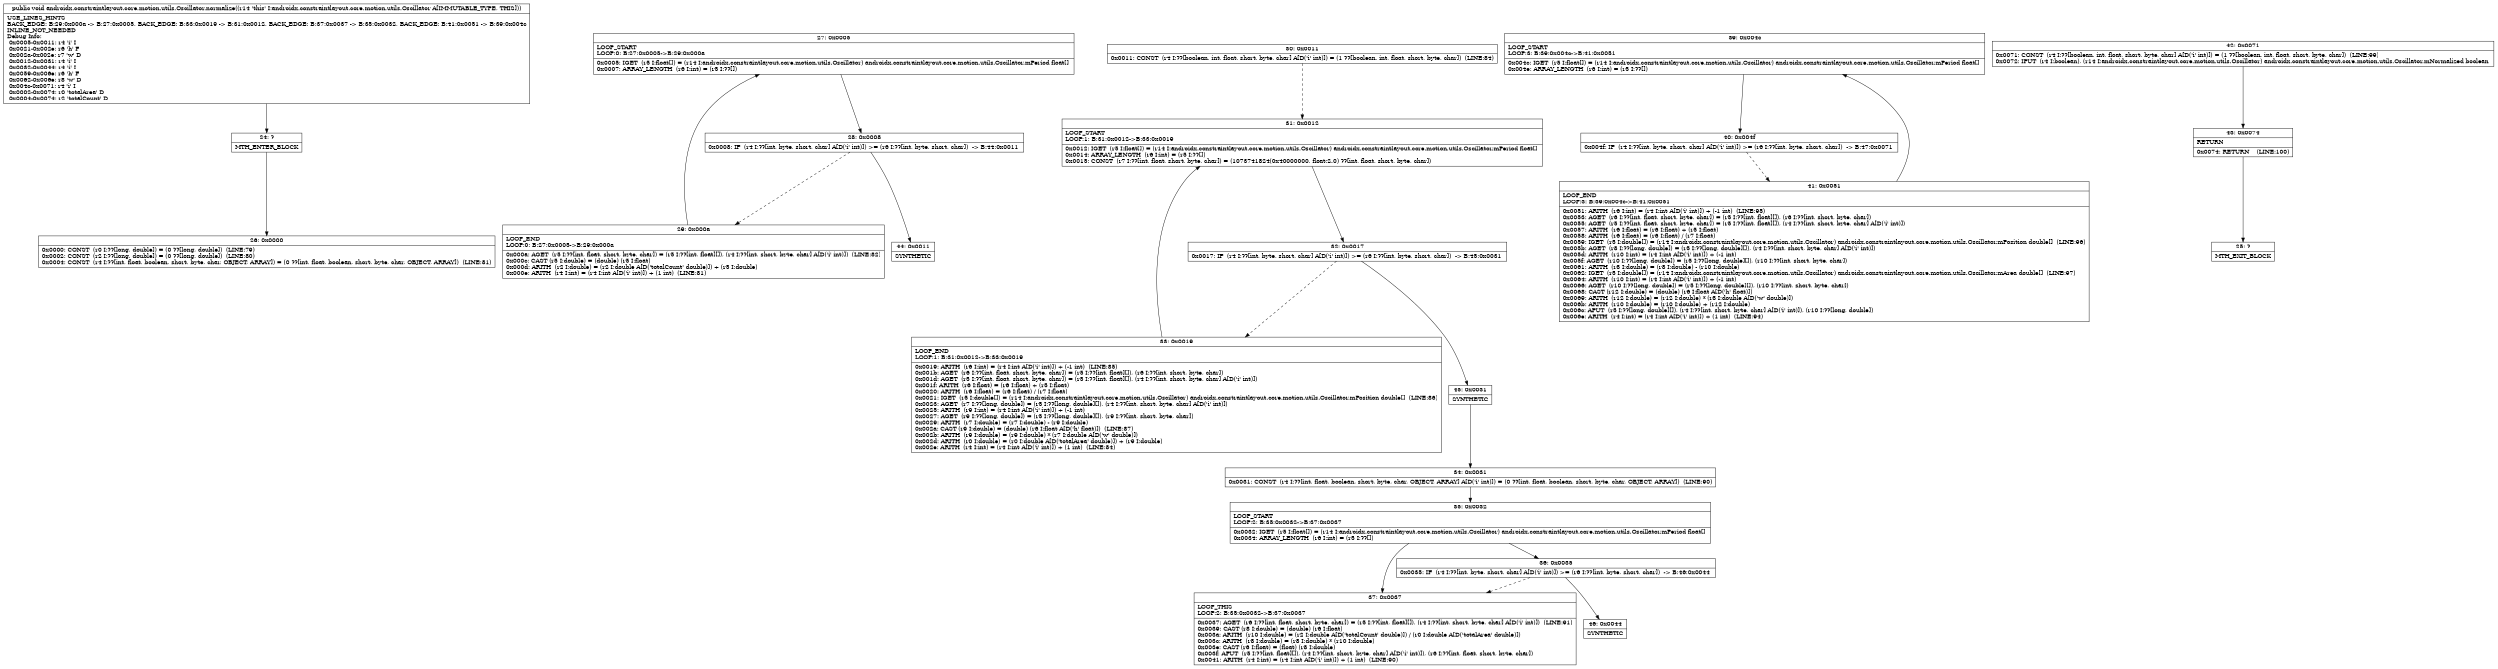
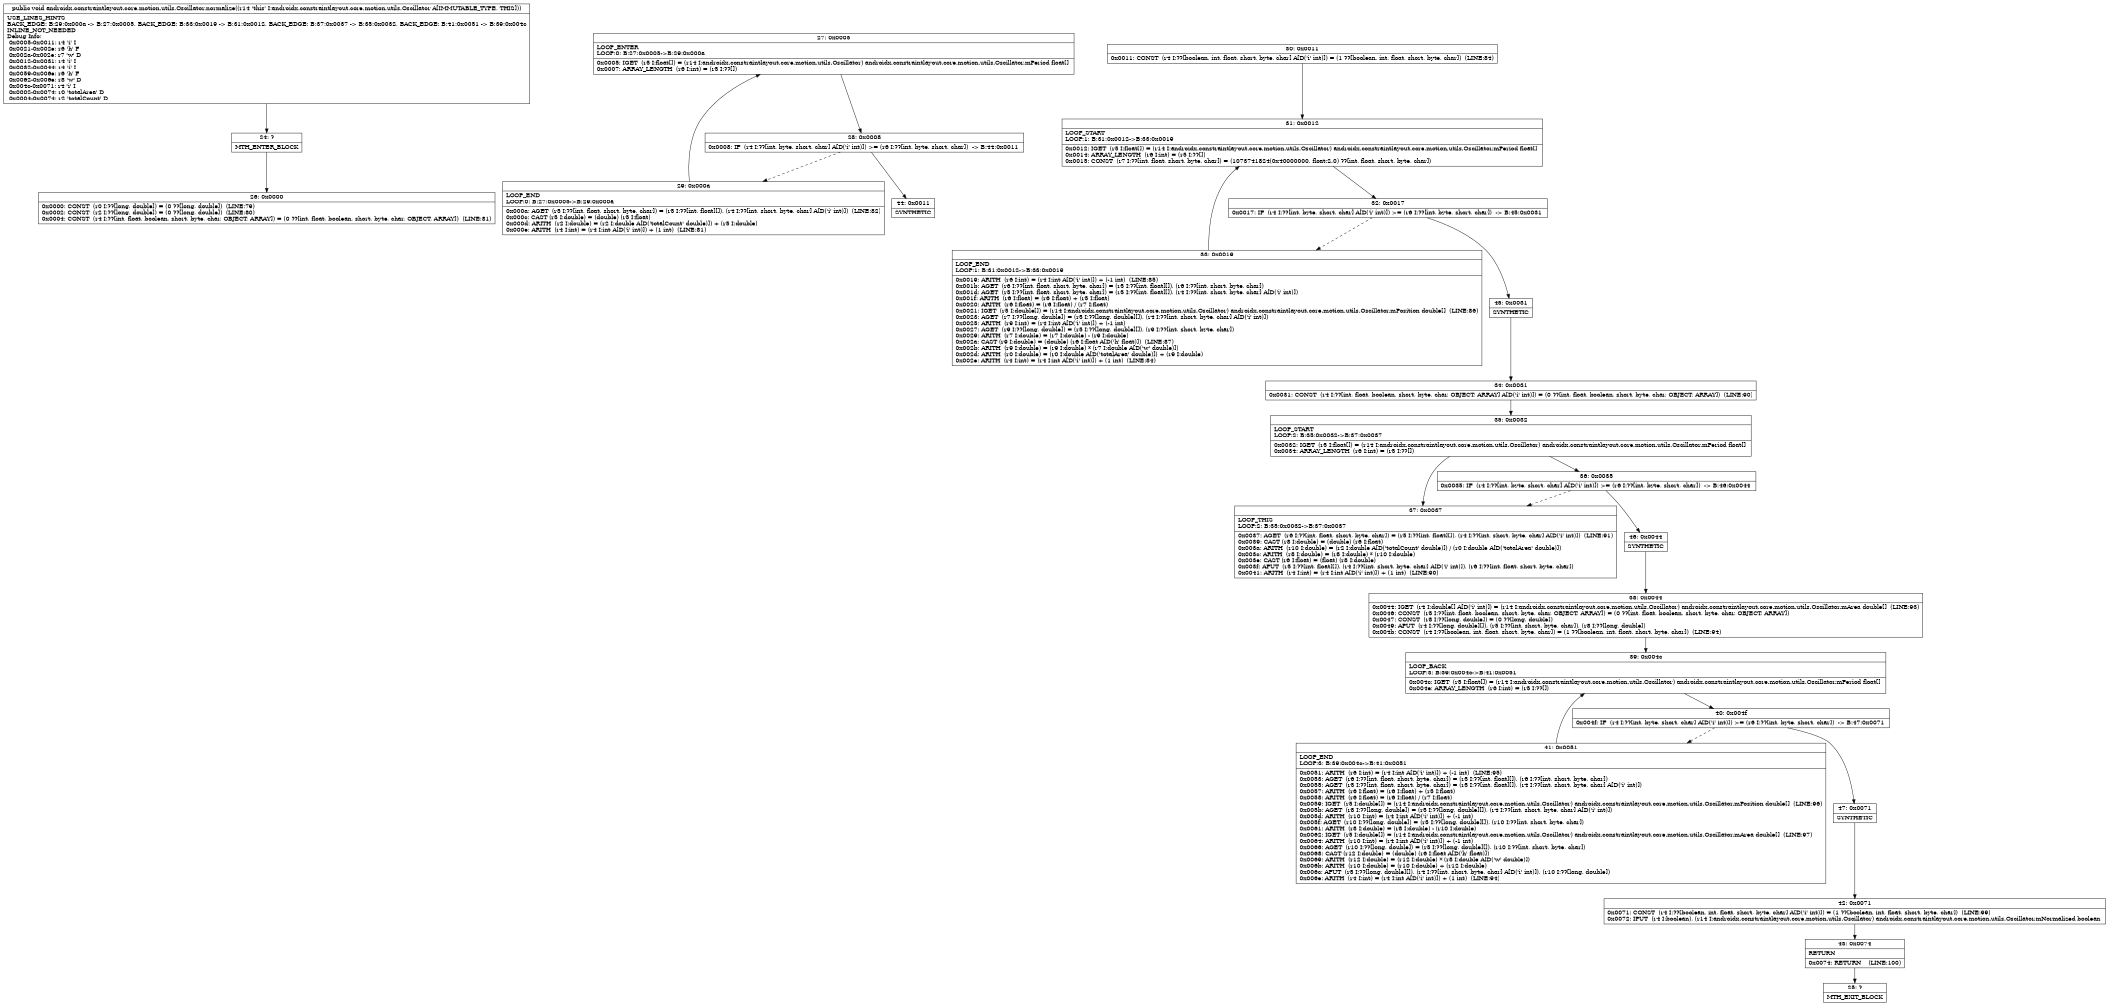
(617, 47) -> (618, 47)
(1528, 47) -> (1428, 667)
(1302, 89) -> (1302, 89)
none -> (1646, 615)
none -> (1855, 813)
